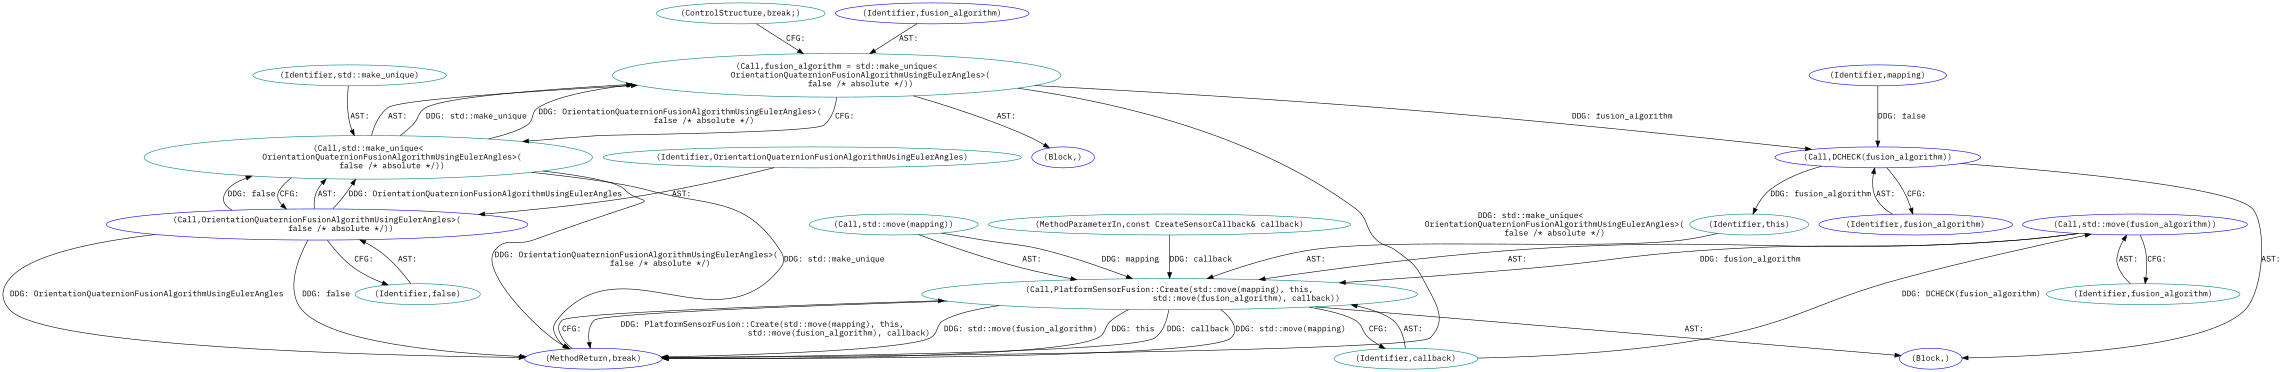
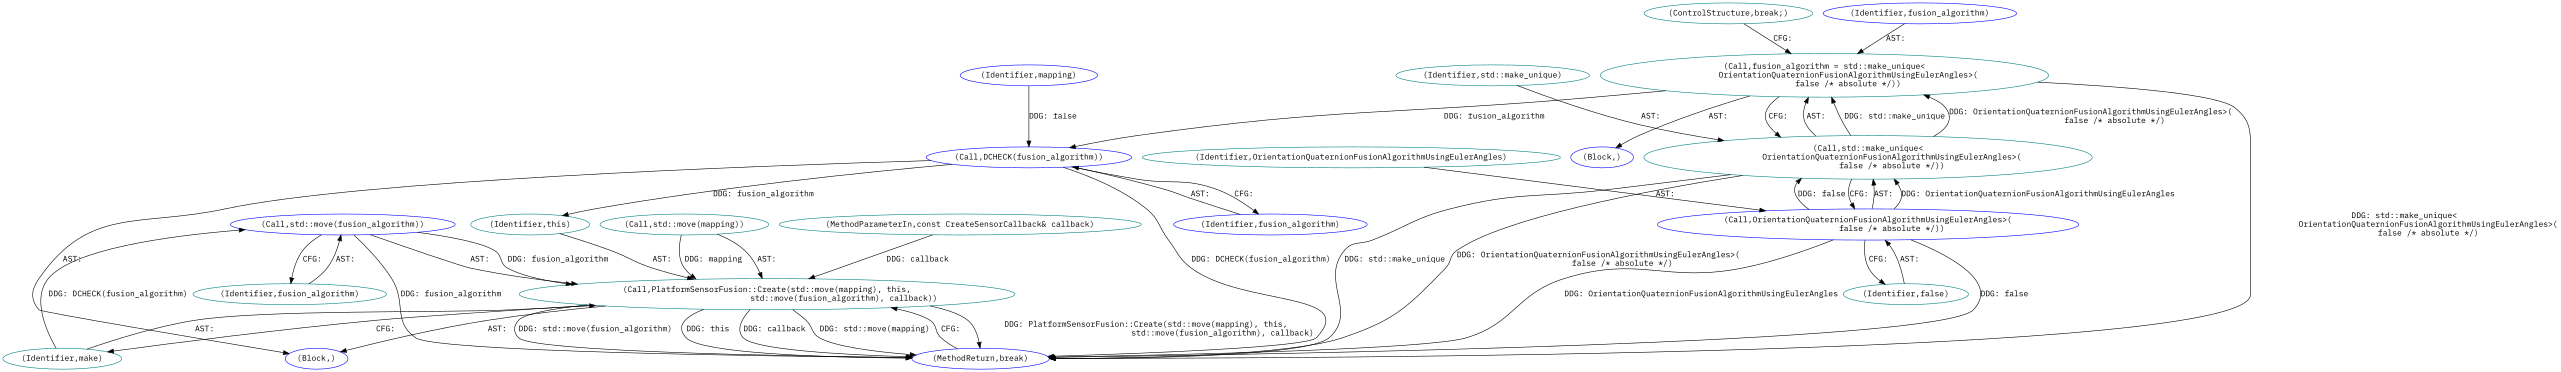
none -> (1315, 309)
none -> (583, 351)
(1406, 359) -> (62, 359)
